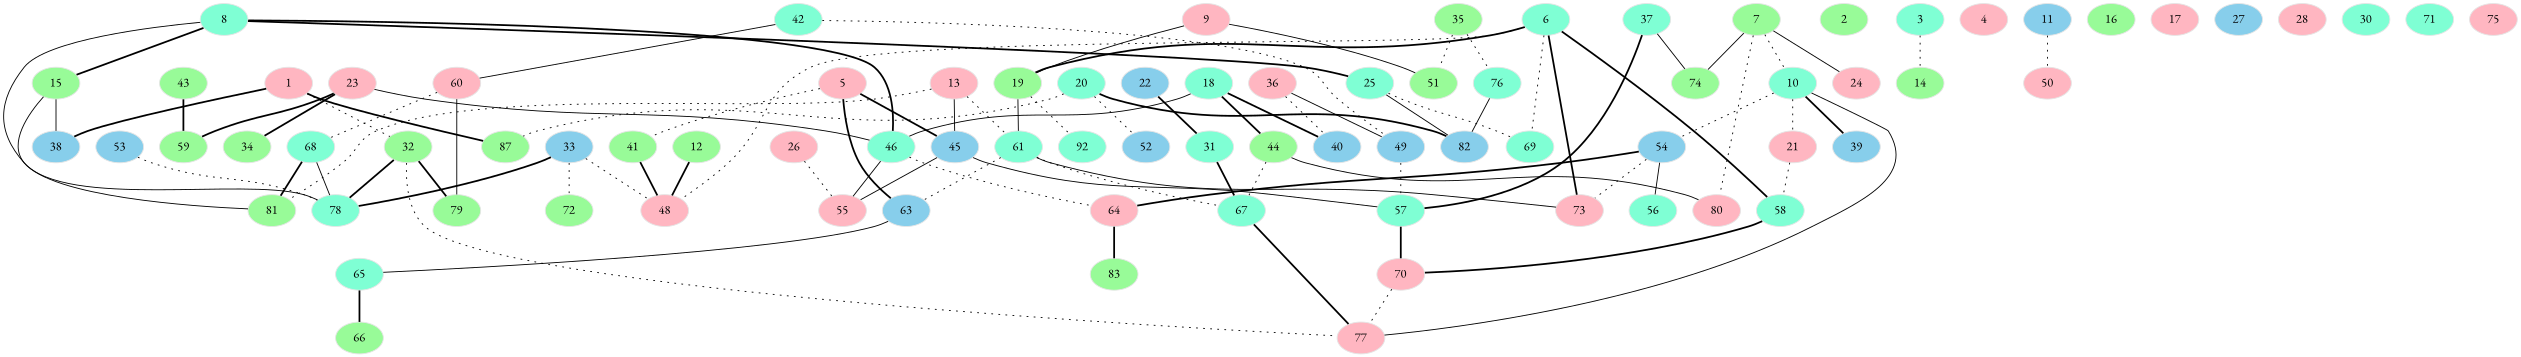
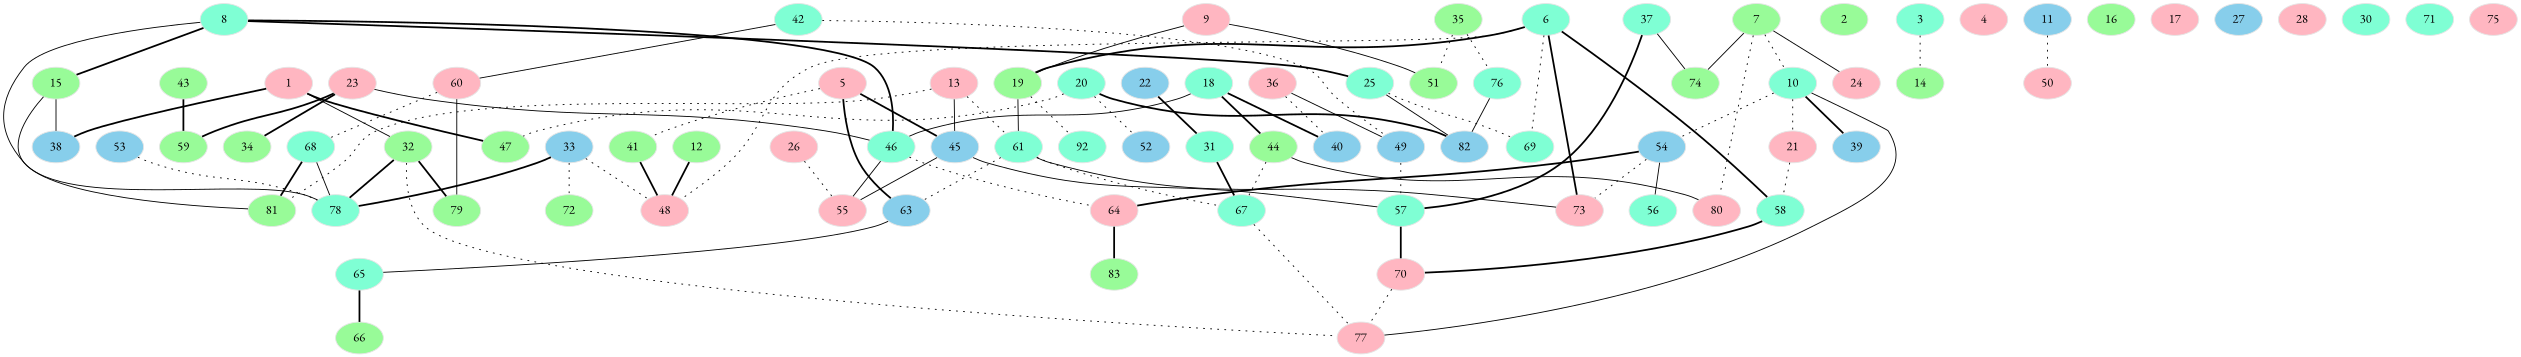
(348, 115) -> (348, 115)
(505, 147) -> (505, 147)
(1301, 274) -> (1301, 274)
